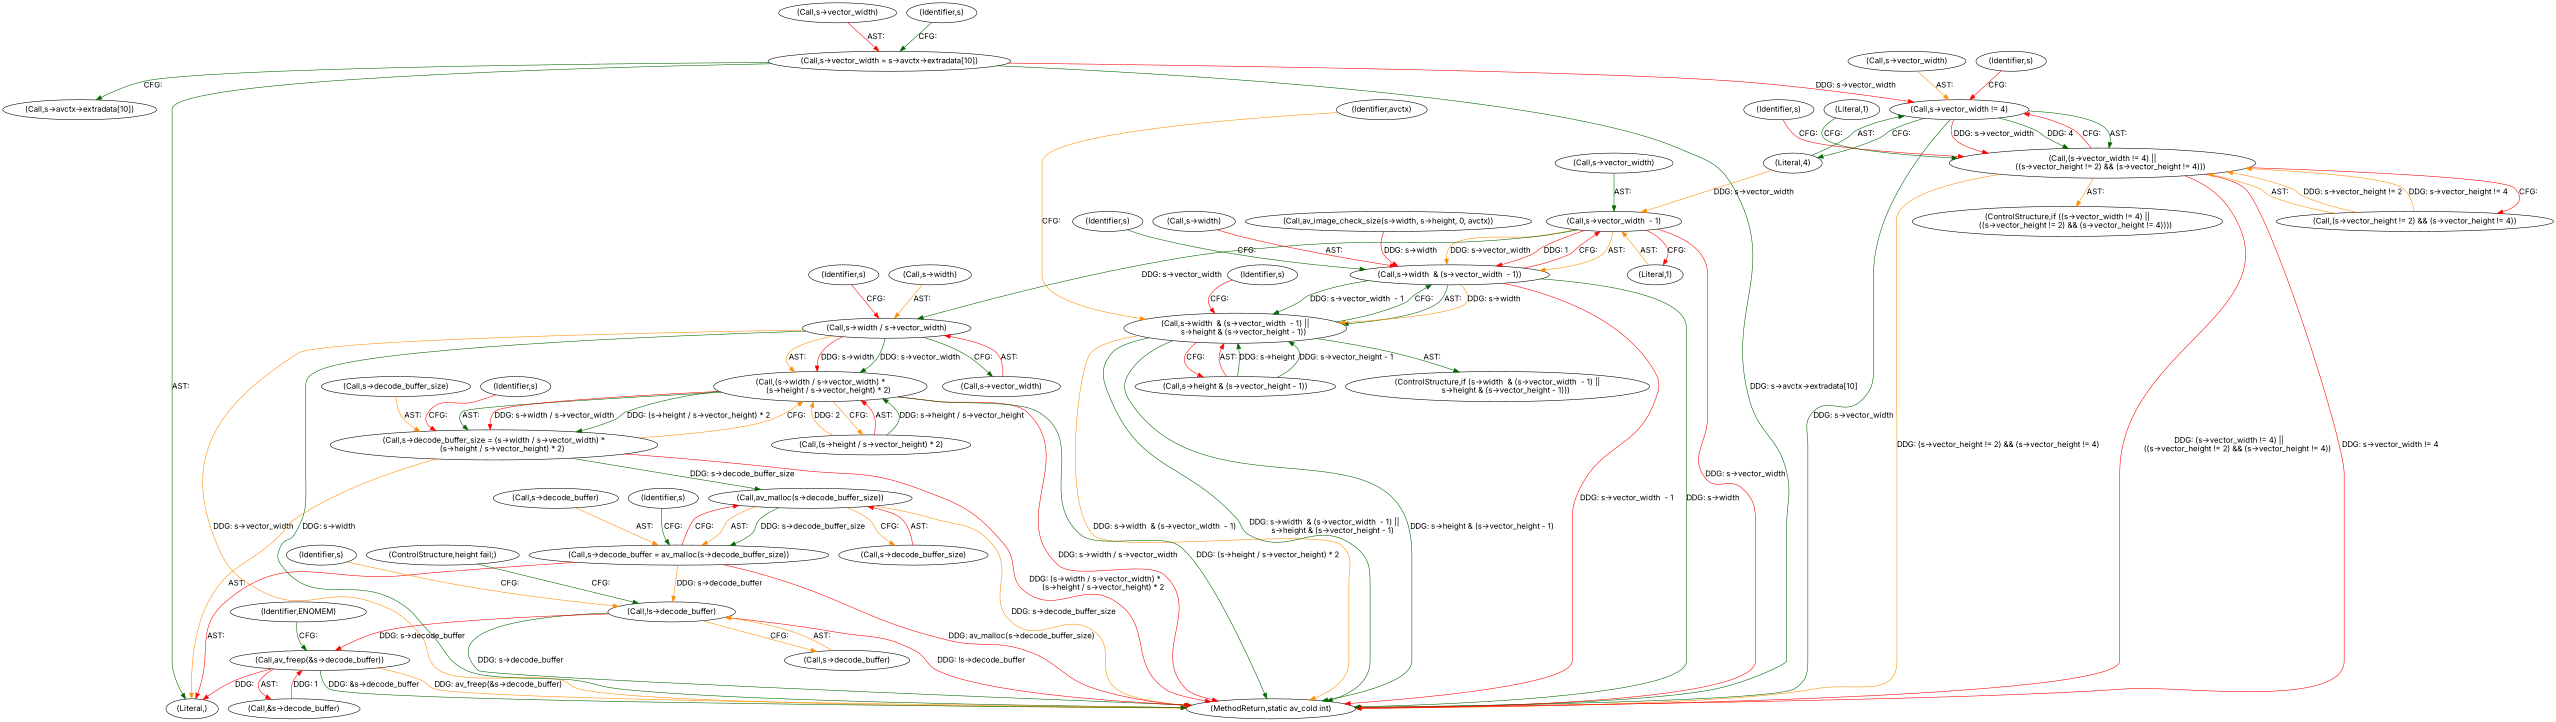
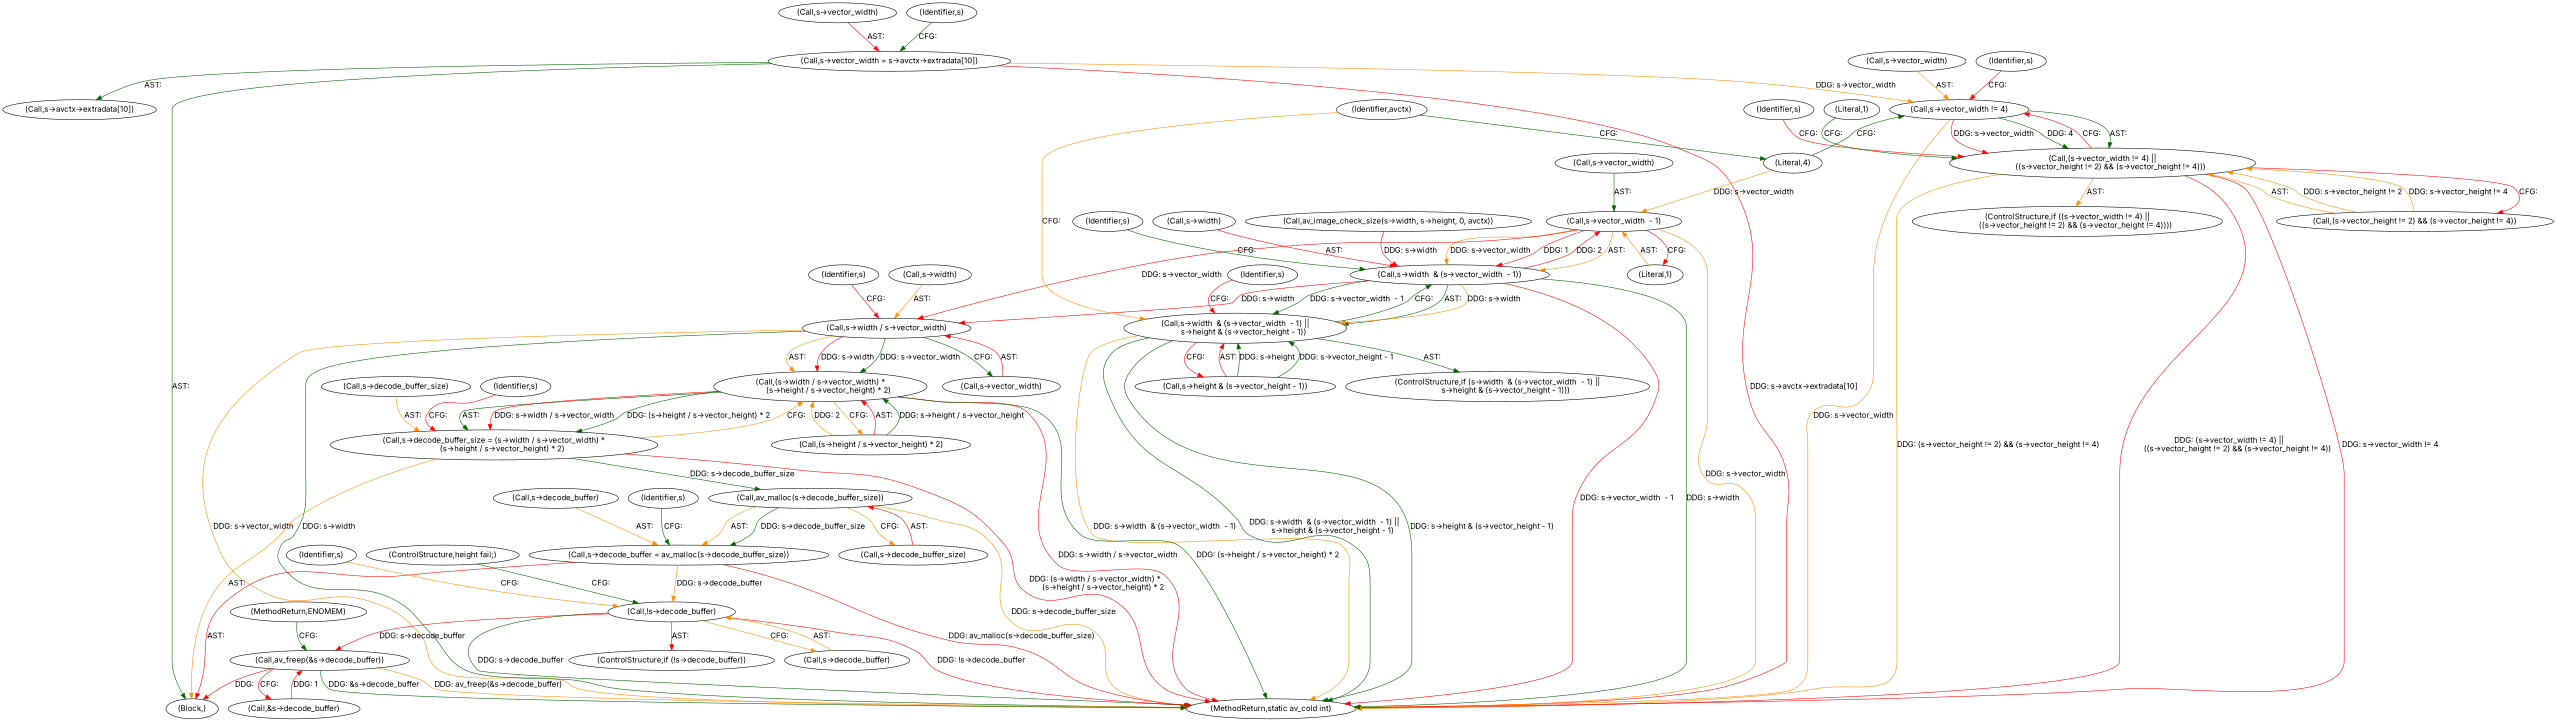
(1459, 71) -> (1459, 71)
(154, 85) -> (154, 85)
(1867, 134) -> (1867, 134)
(1875, 140) -> (1590, 137)
(1247, 250) -> (1247, 250)
(1589, 251) -> (1589, 251)
(1752, 266) -> (1752, 266)
none -> (1169, 309)
(700, 516) -> none
(1808, 590) -> (1808, 590)
(299, 612) -> (299, 612)
(1755, 615) -> (1755, 615)
none -> (672, 660)
(270, 685) -> (270, 685)
(192, 709) -> (192, 709)
